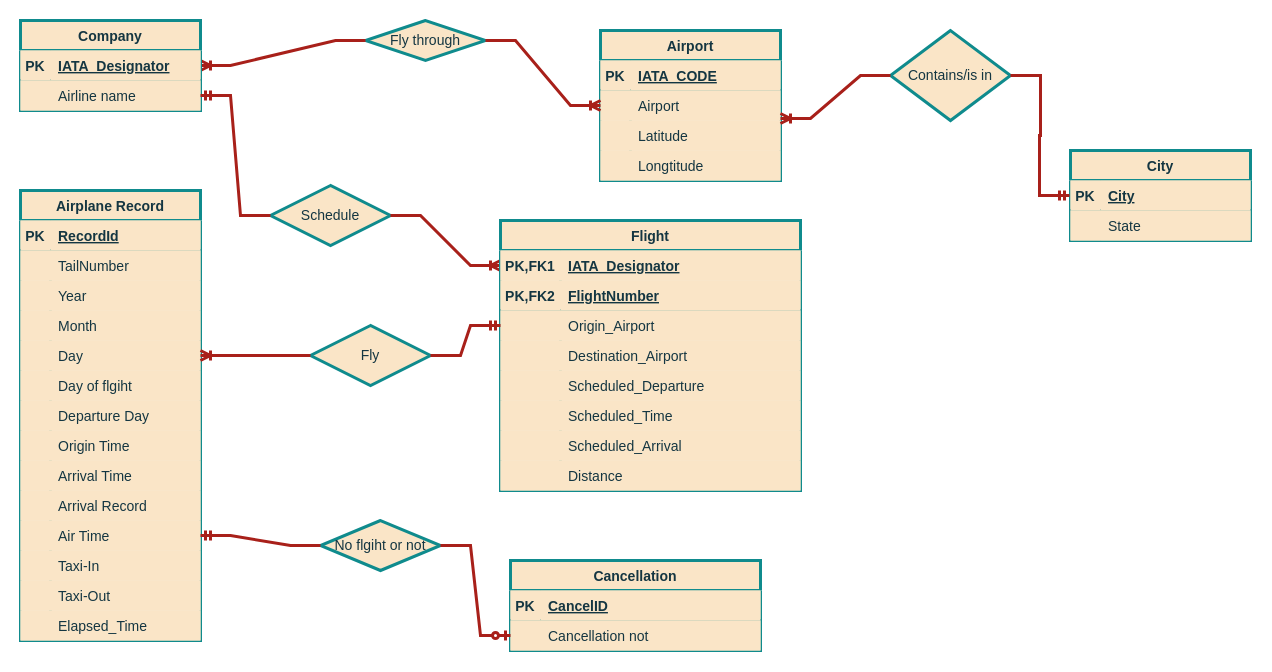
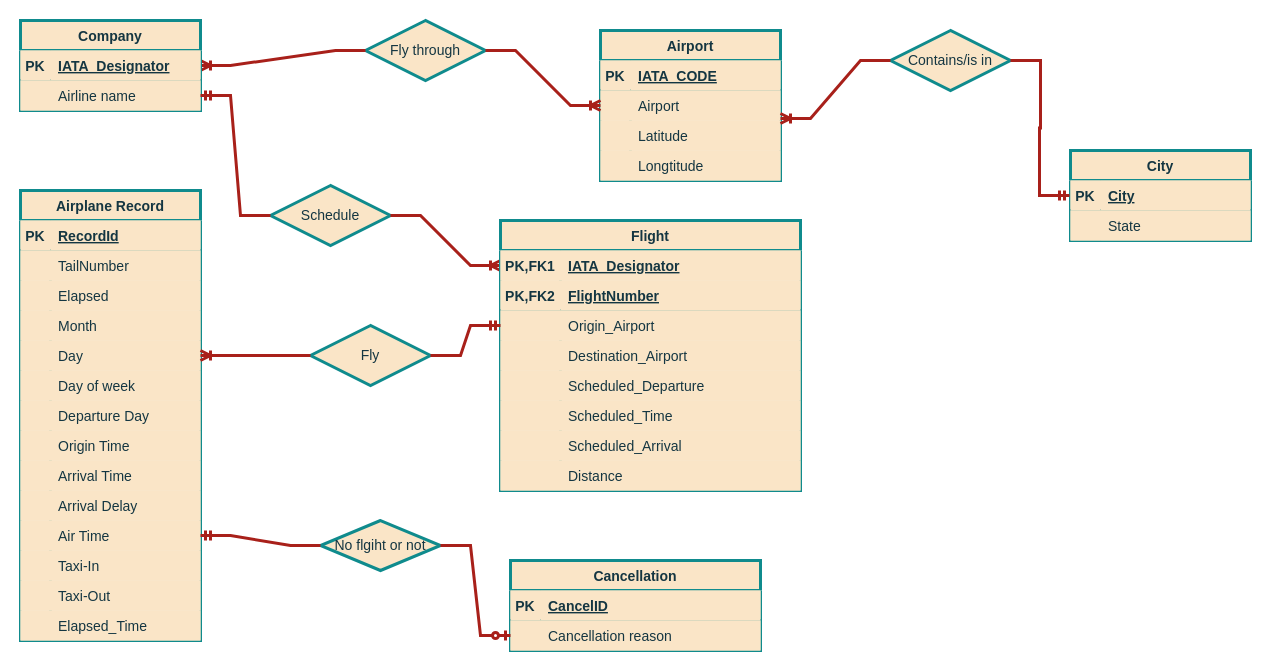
(426, 41) -> (426, 51)
(951, 76) -> (951, 61)
(74, 296) -> (84, 296)
(102, 386) -> (97, 386)
(107, 506) -> (102, 506)
(603, 636) -> (615, 636)
